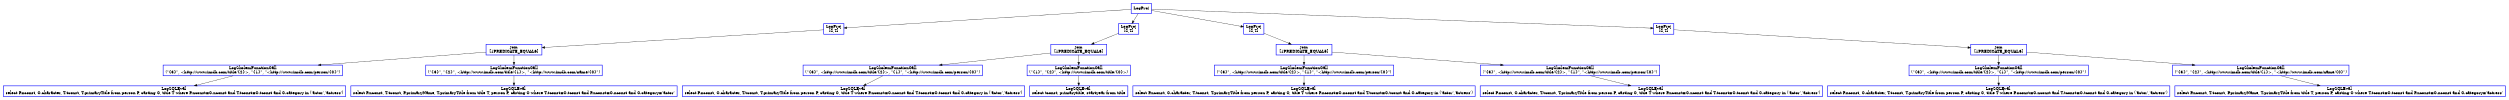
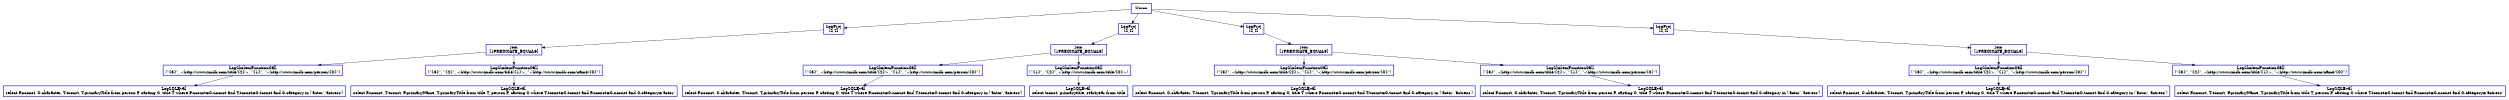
(1141, 8) -> (1141, 8)
